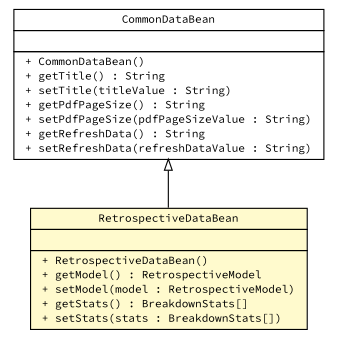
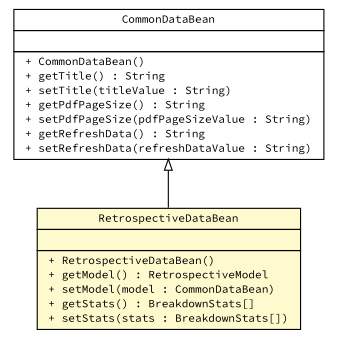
(169, 289) -> (162, 289)
